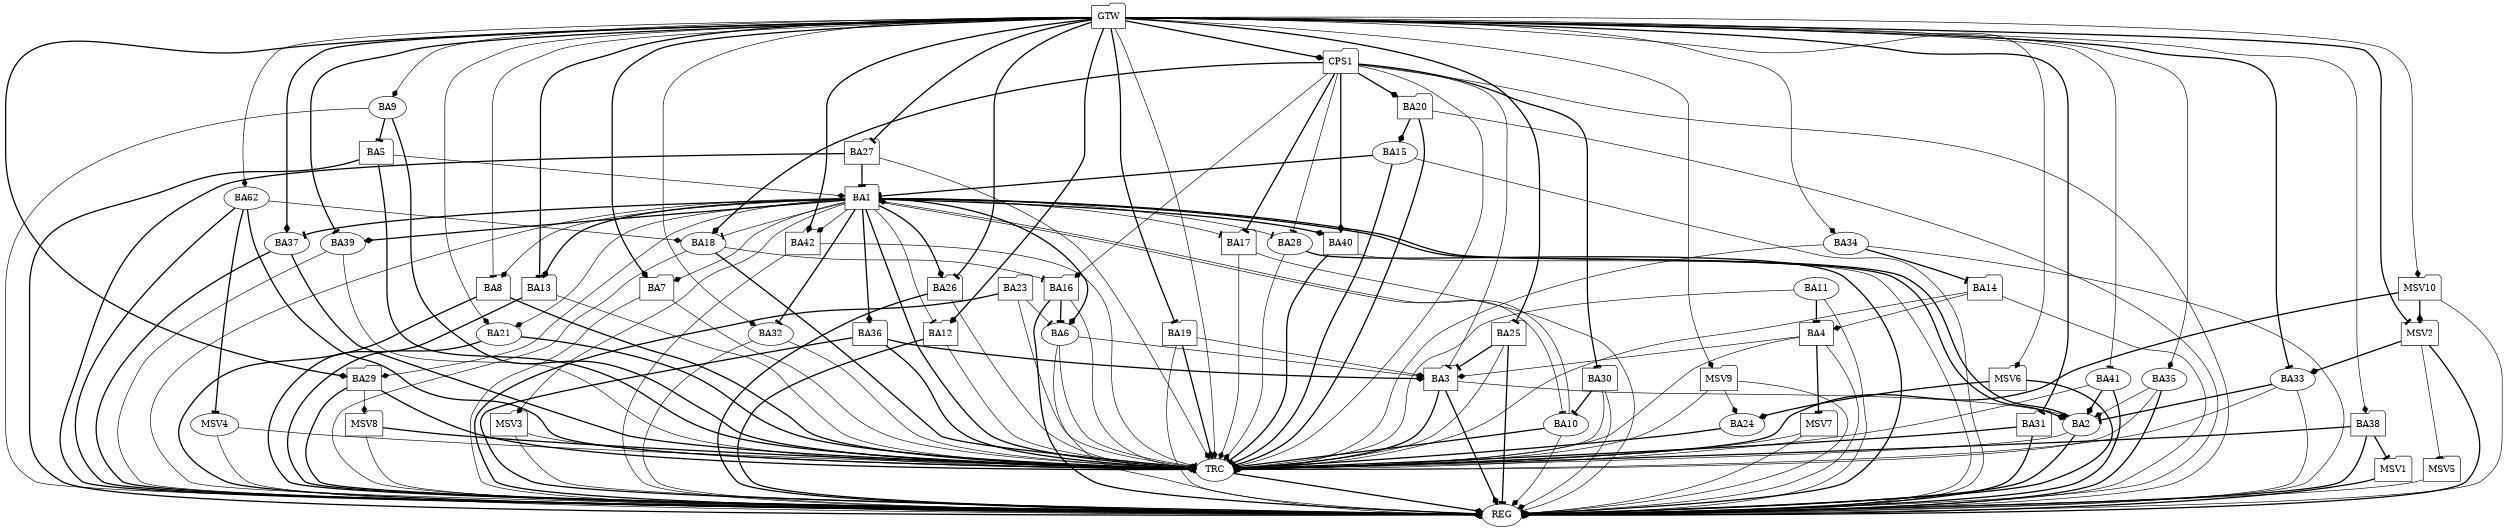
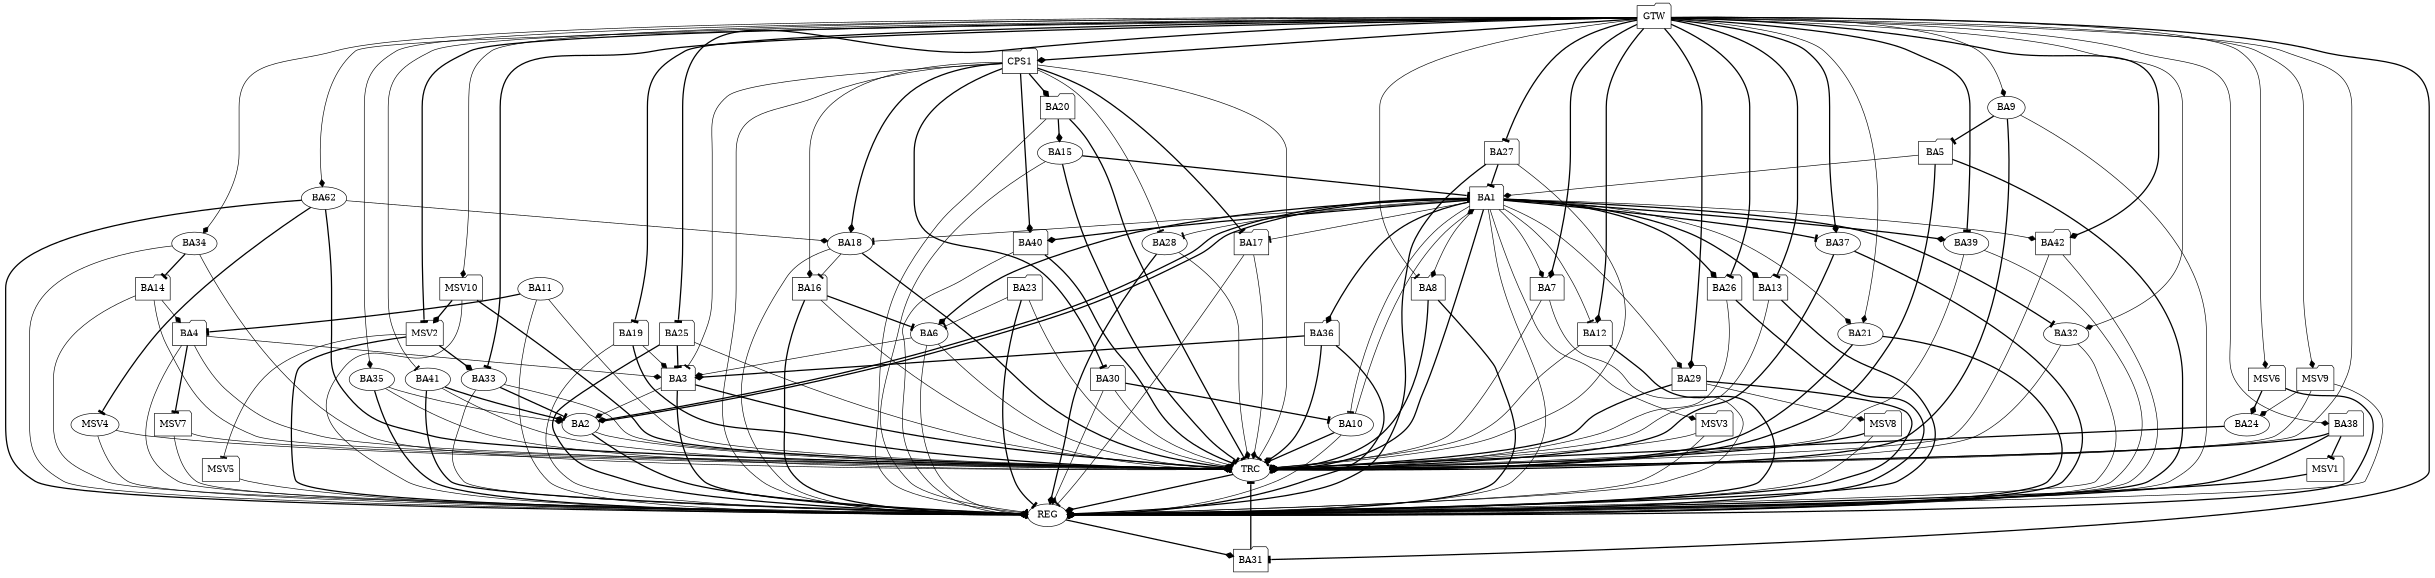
(1796, 507) -> (1146, 537)
